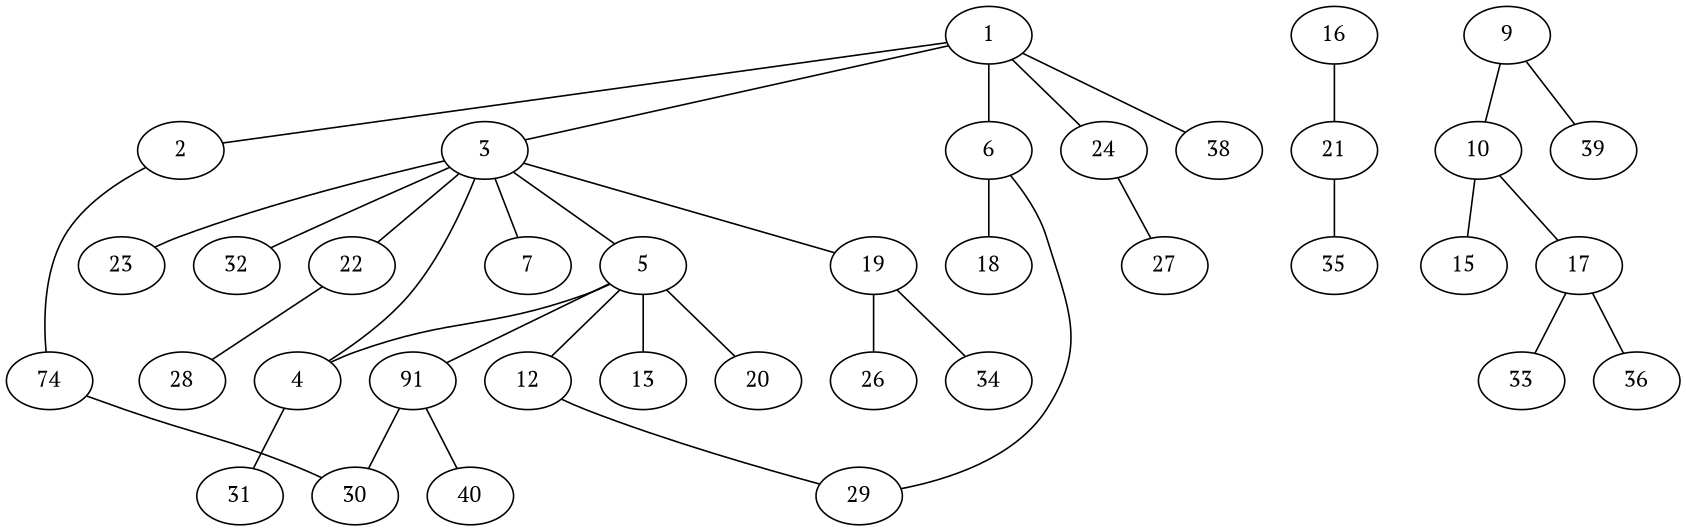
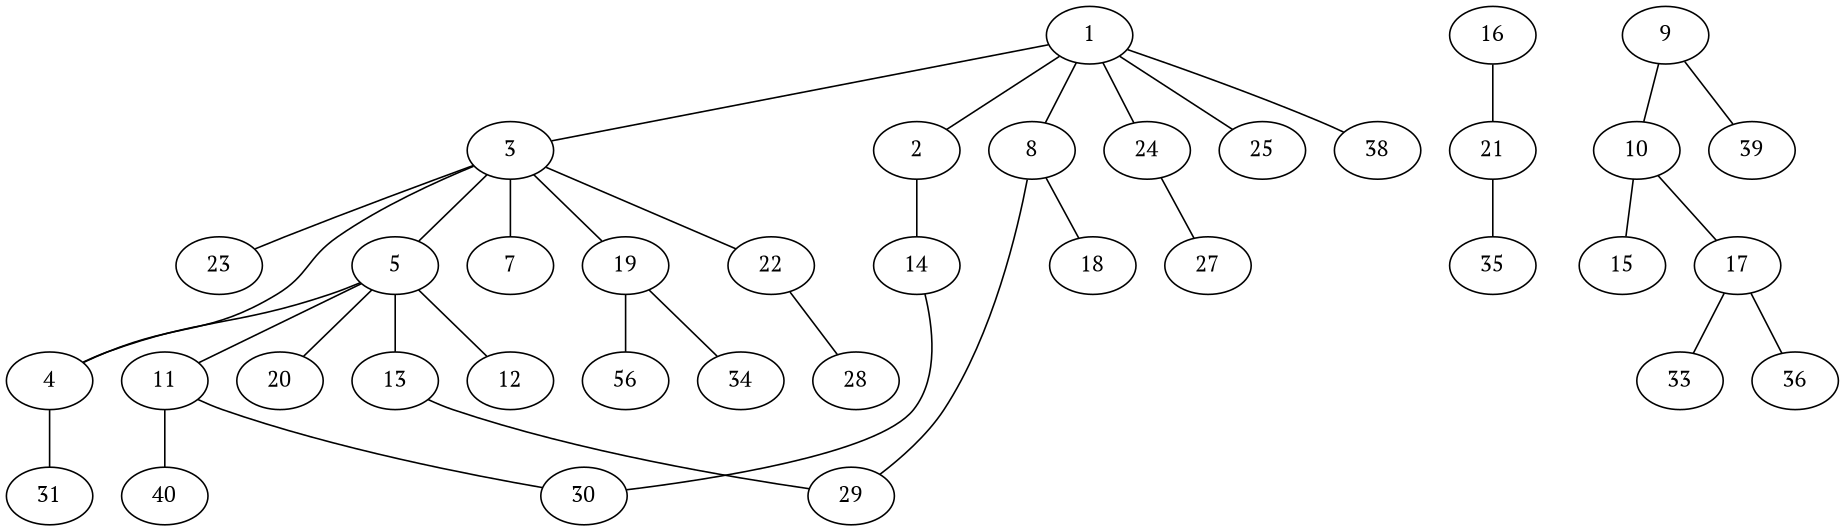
(989, 150) -> (1032, 150)
none -> (1262, 150)
(237, 266) -> none
(50, 381) -> (917, 266)
(413, 381) -> (165, 381)
(874, 381) -> (626, 381)
(689, 446) -> (616, 454)
